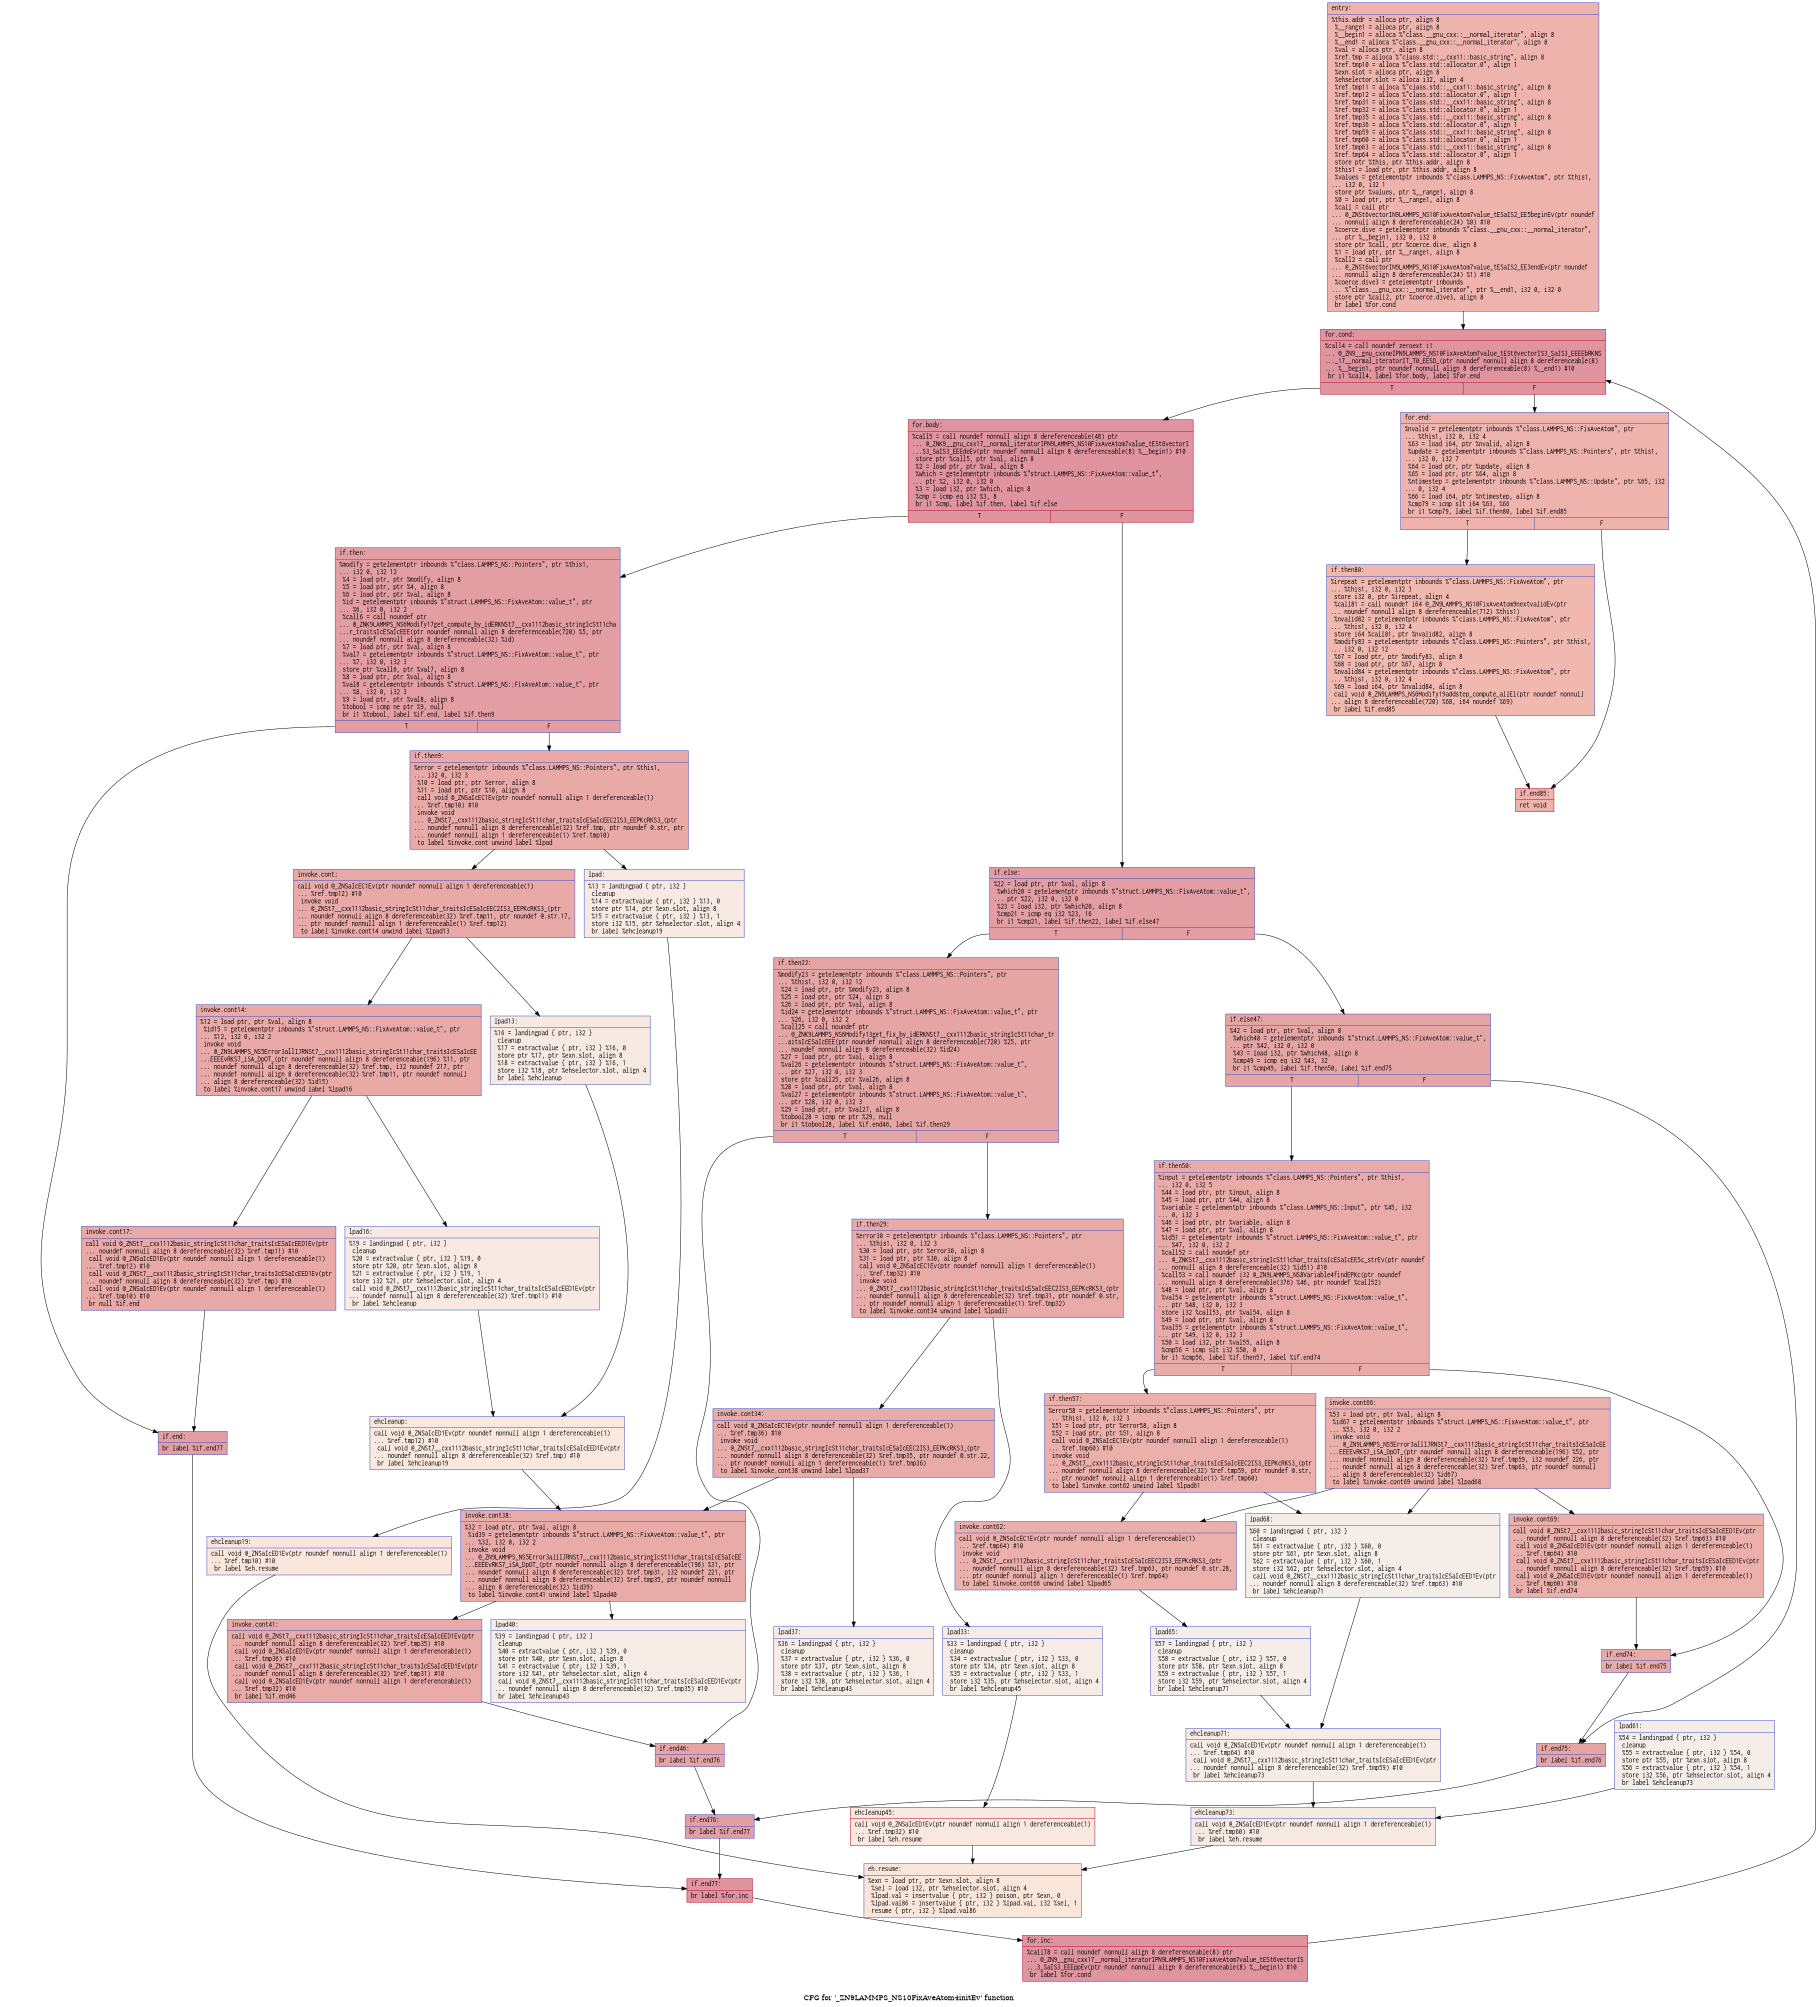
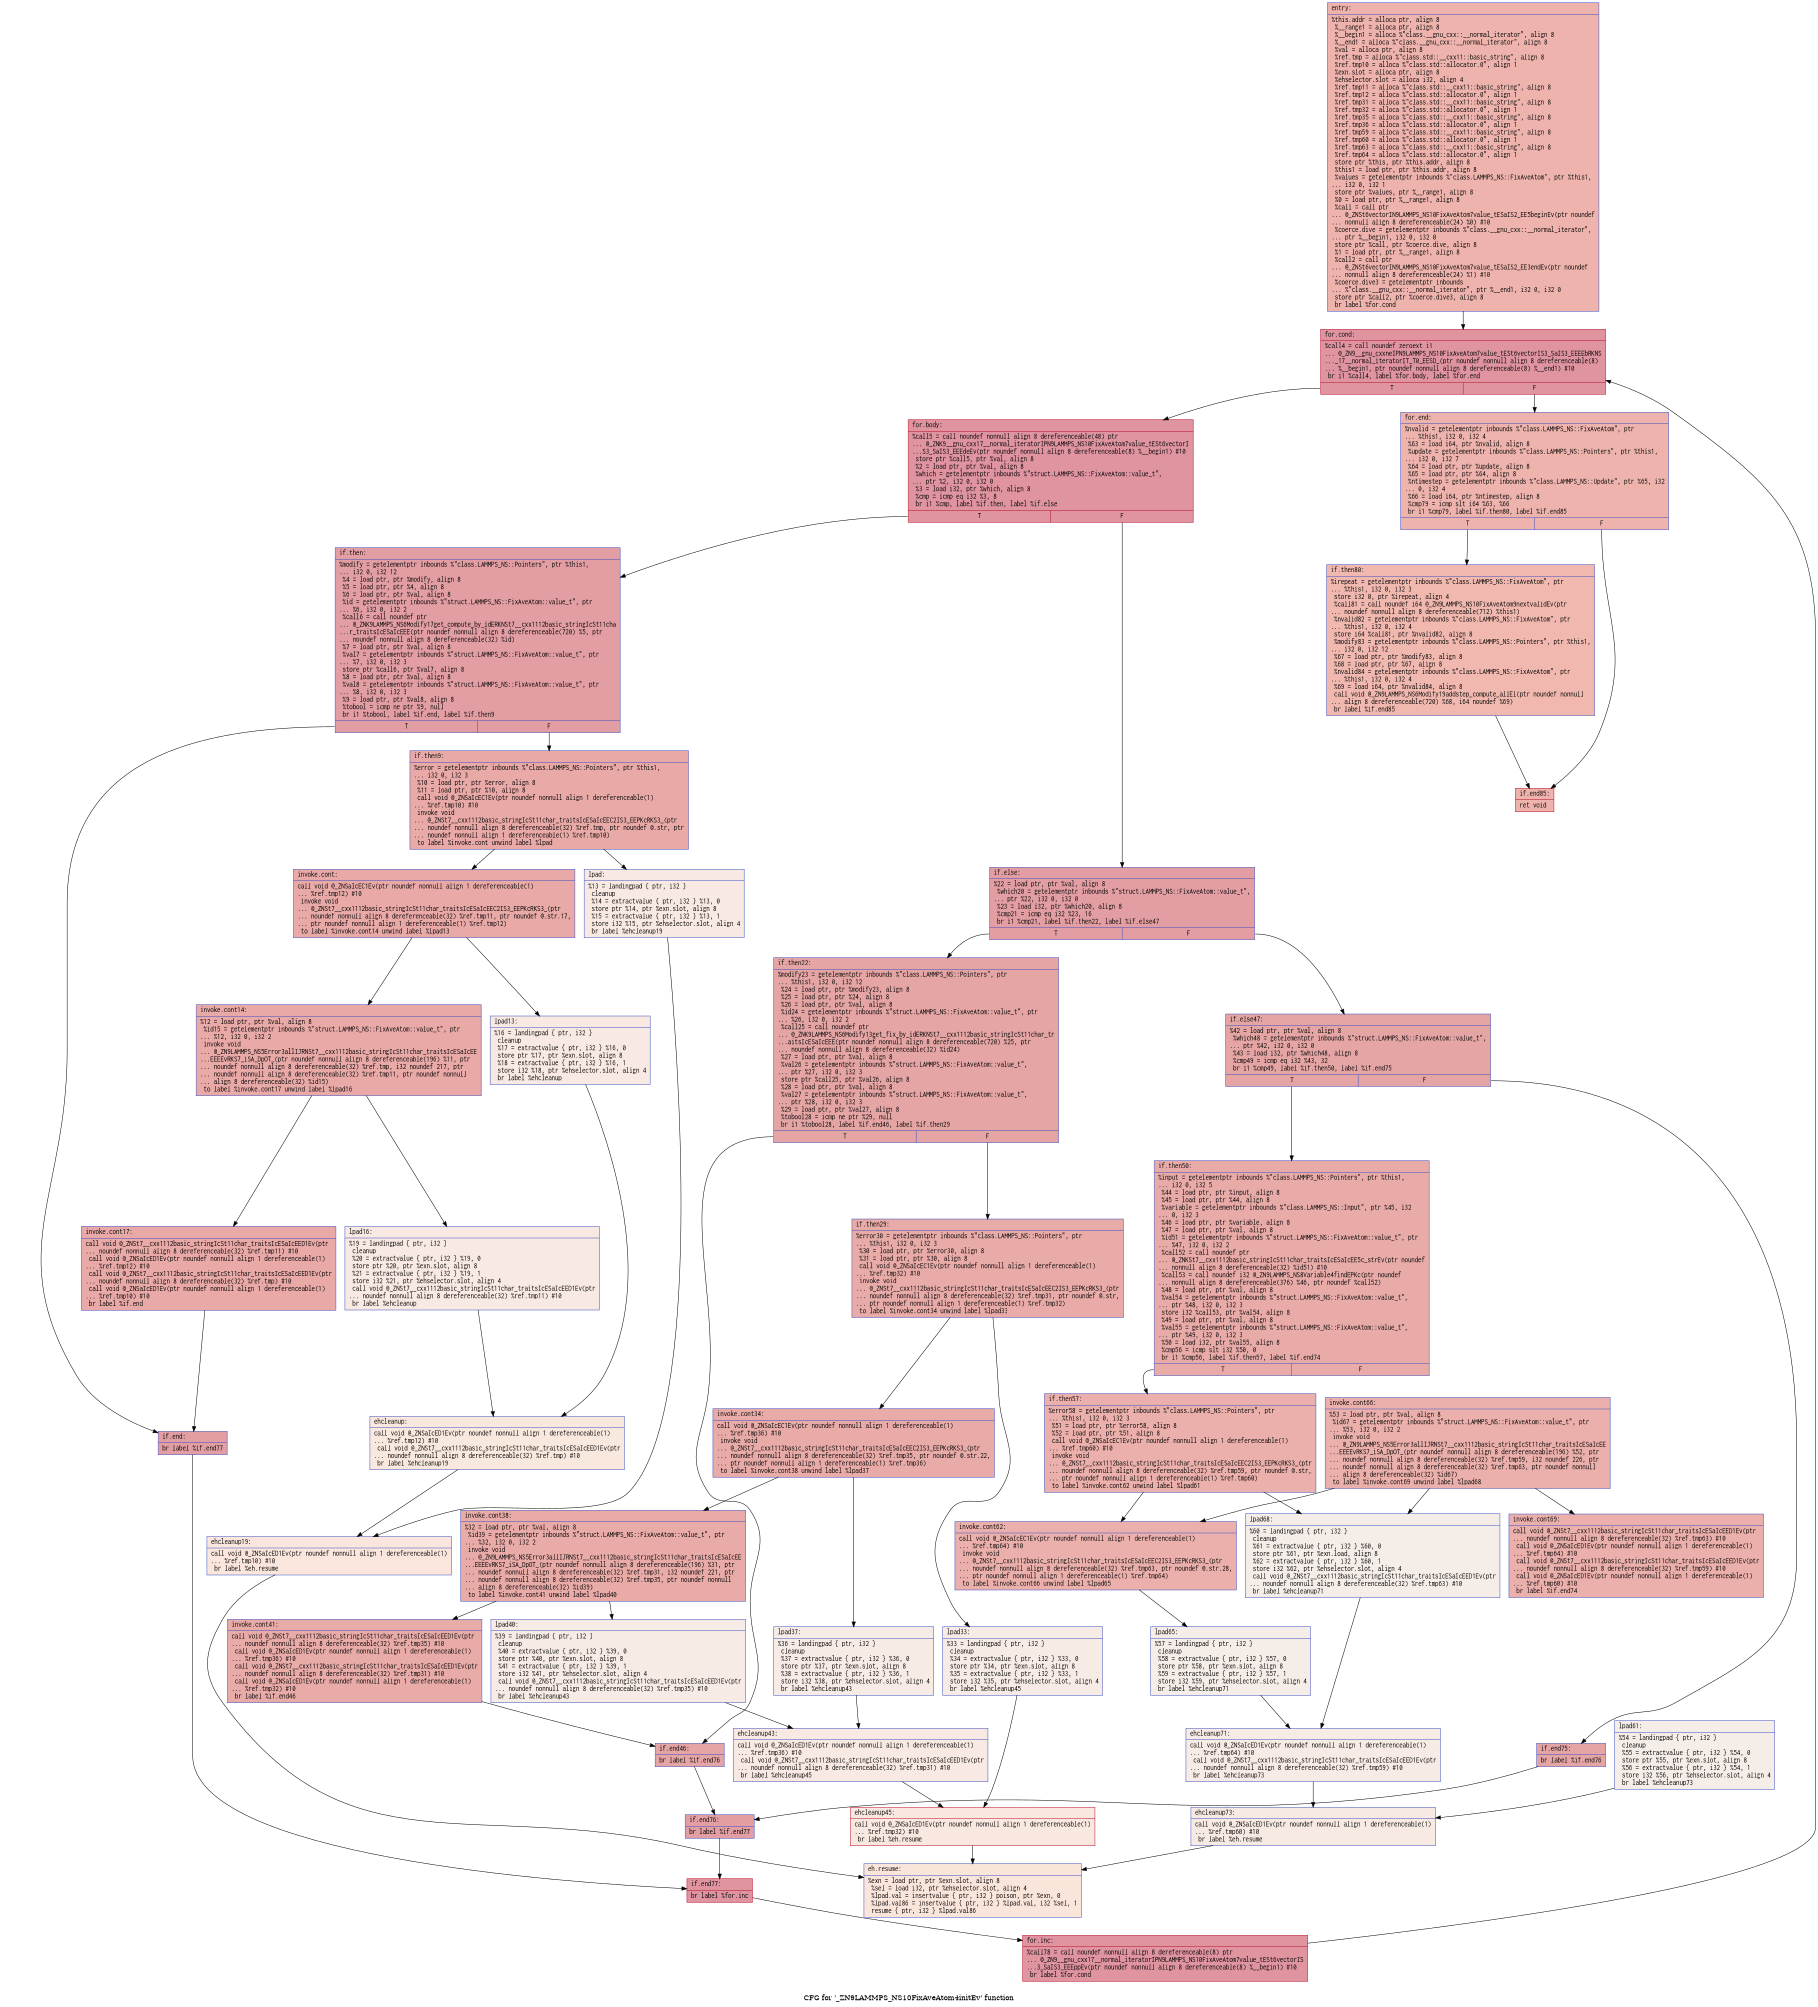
(113, 1304) -> (114, 1304)
(539, 1488) -> (410, 1502)
(1314, 1554) -> (1314, 1554)
(1636, 1661) -> none
none -> (861, 1755)
